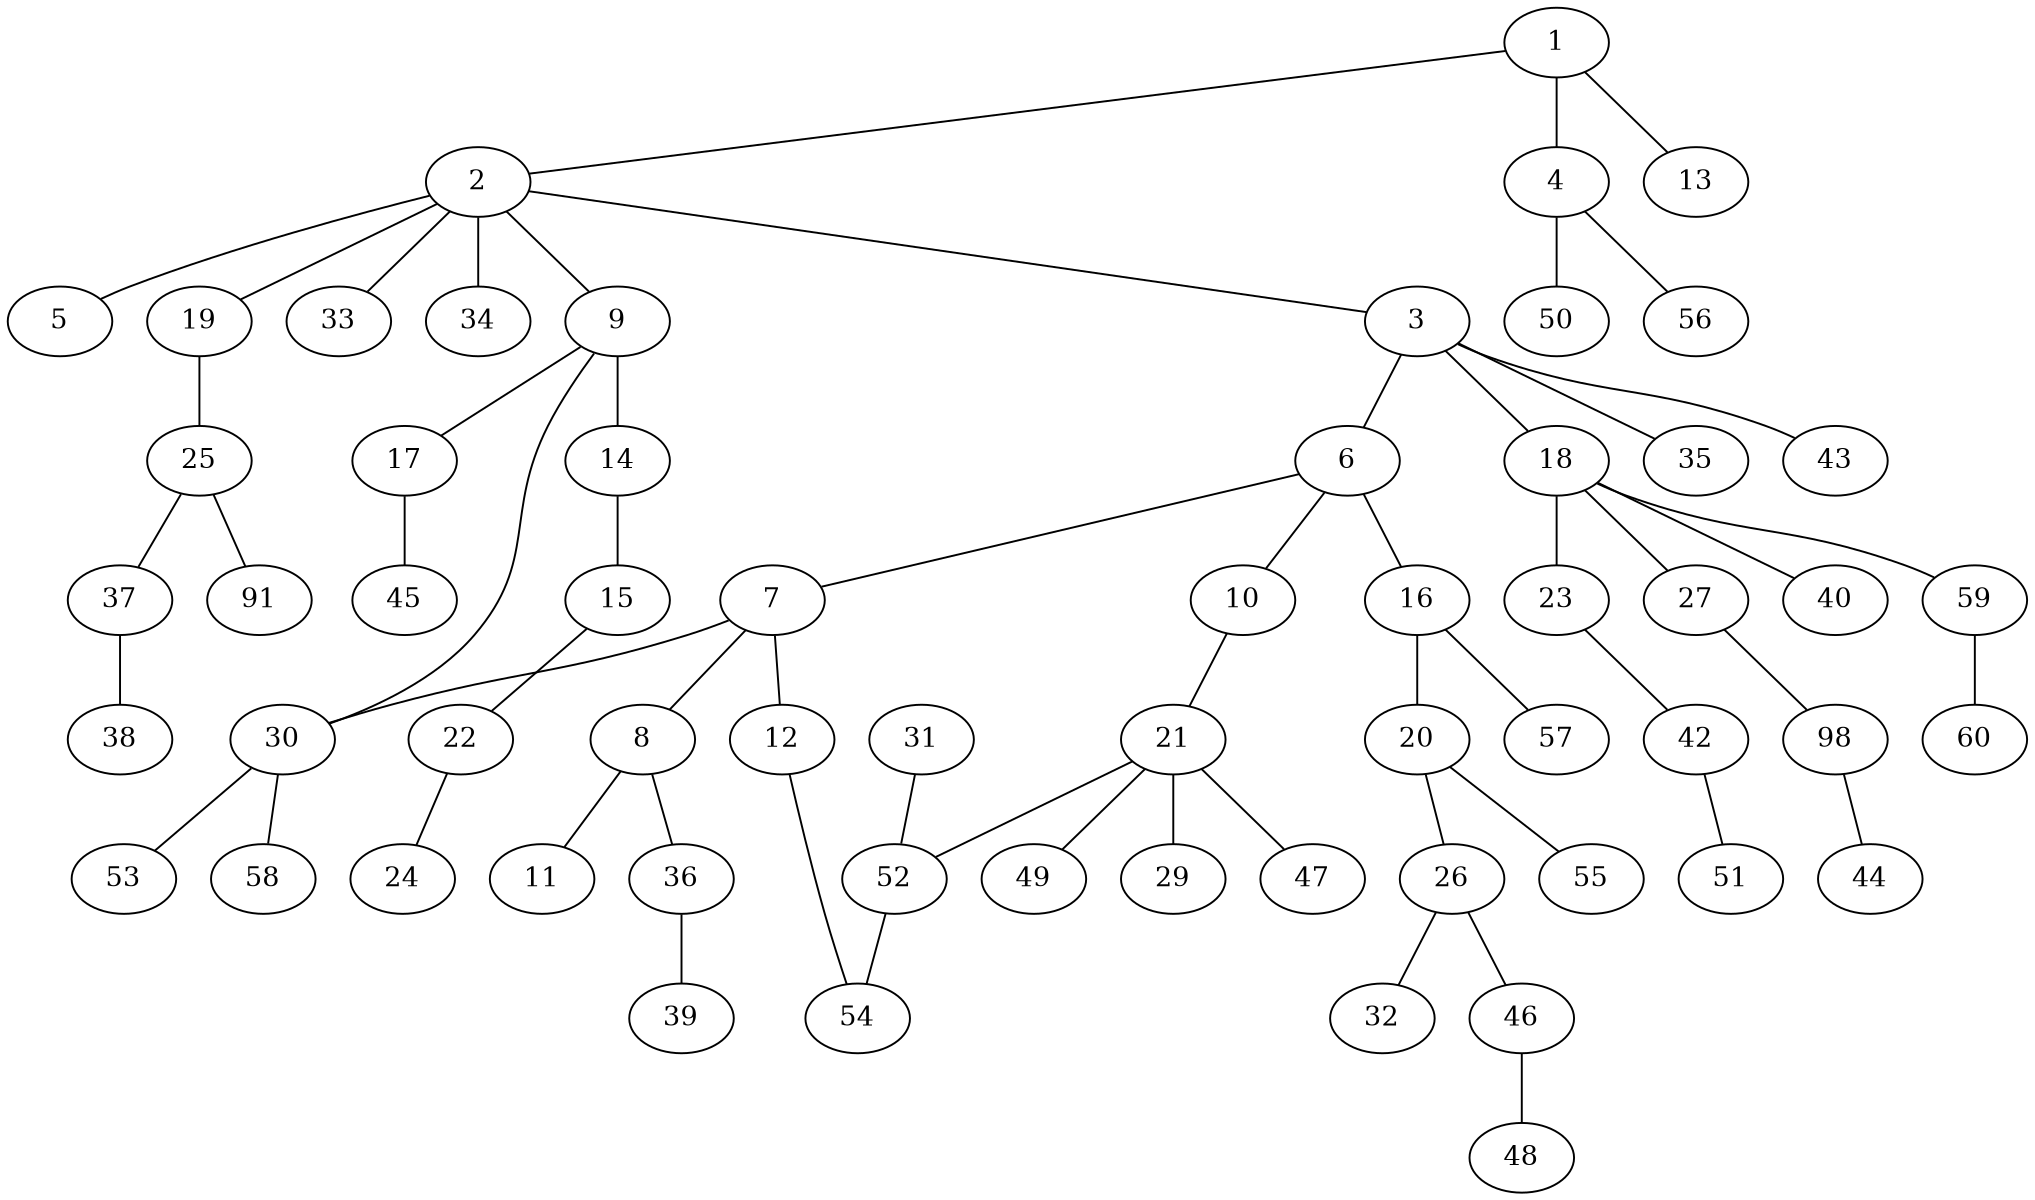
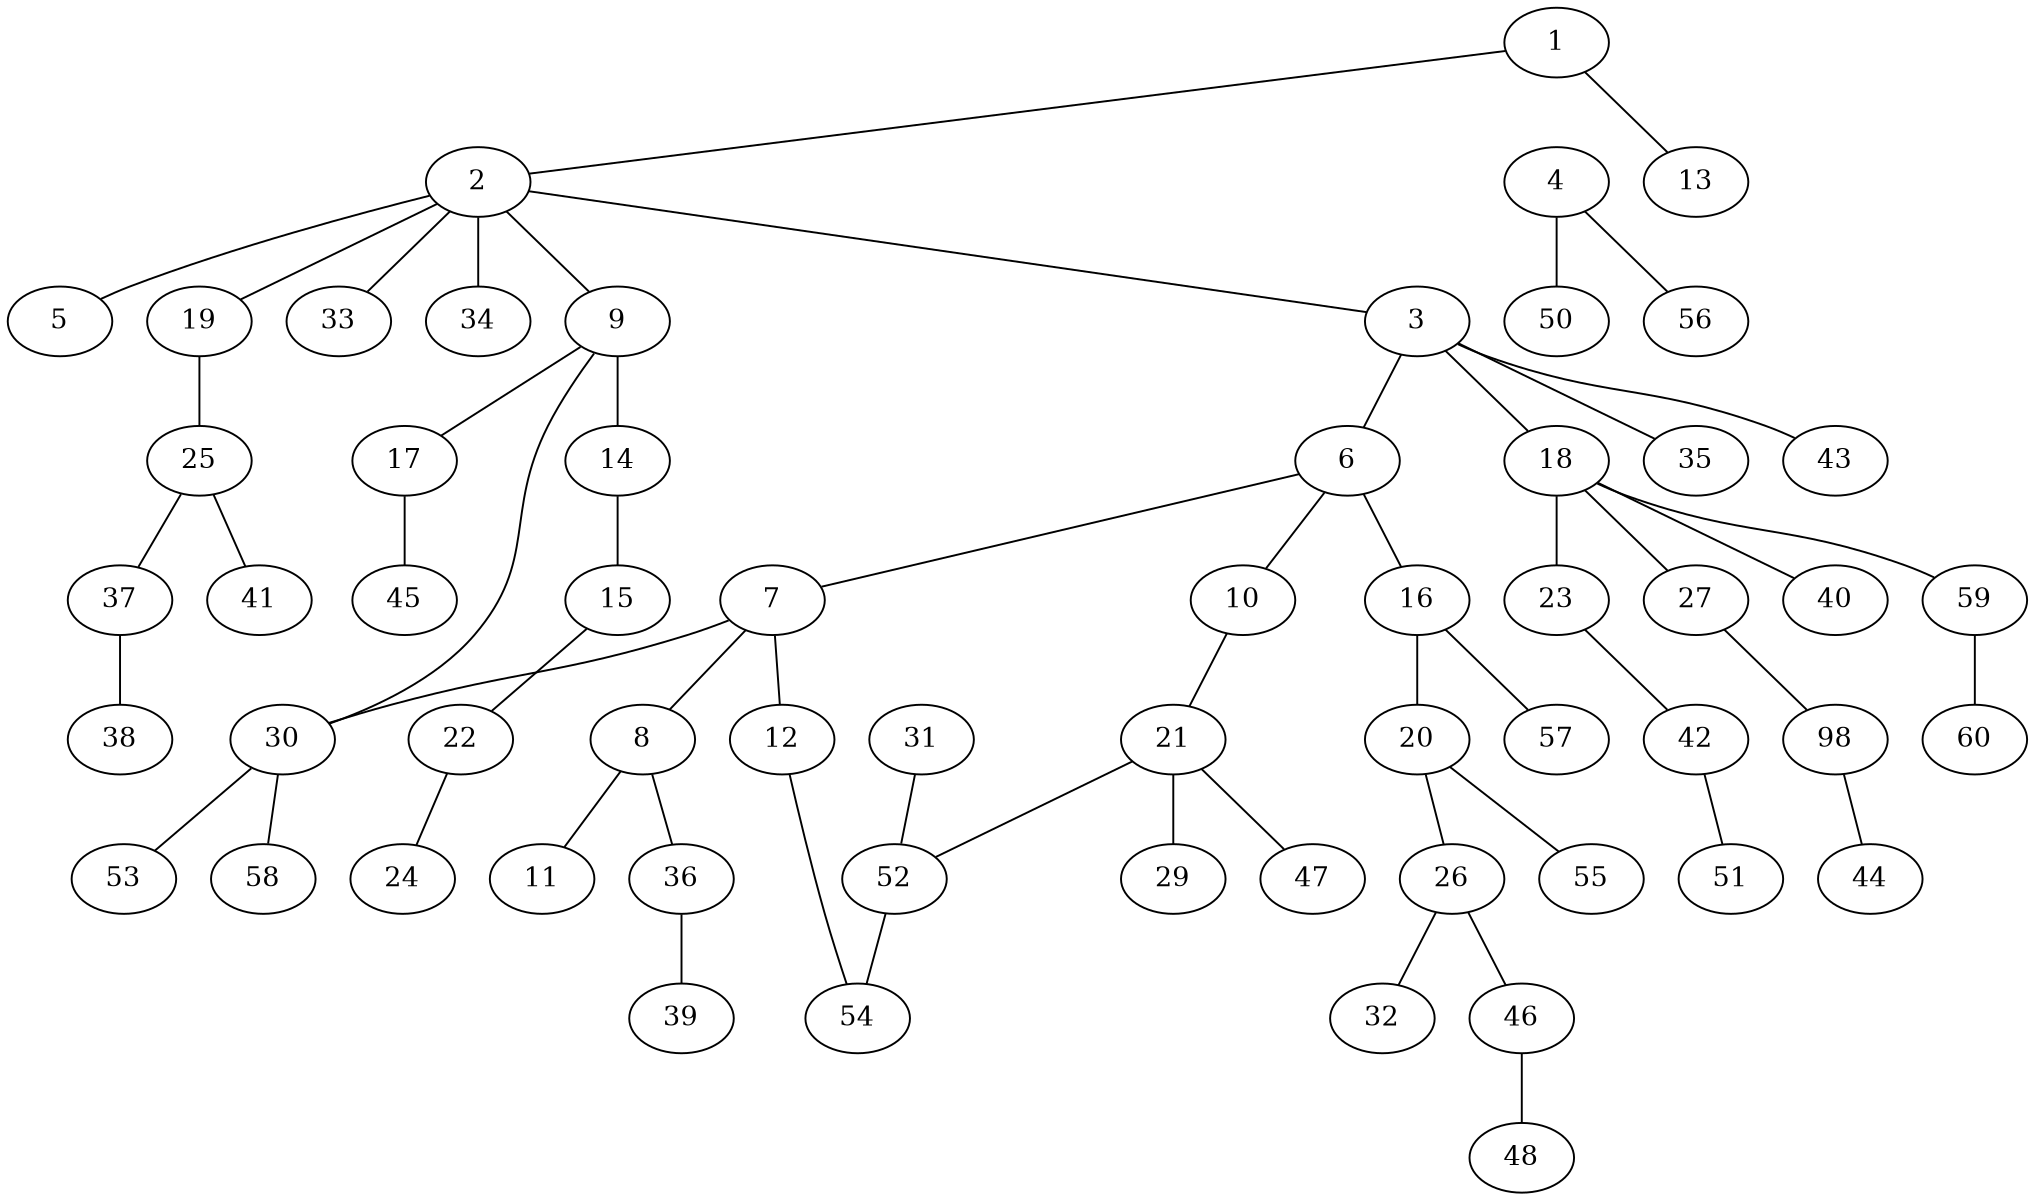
(1557, 112) -> none
(259, 600) -> (259, 600)
(1034, 879) -> none
